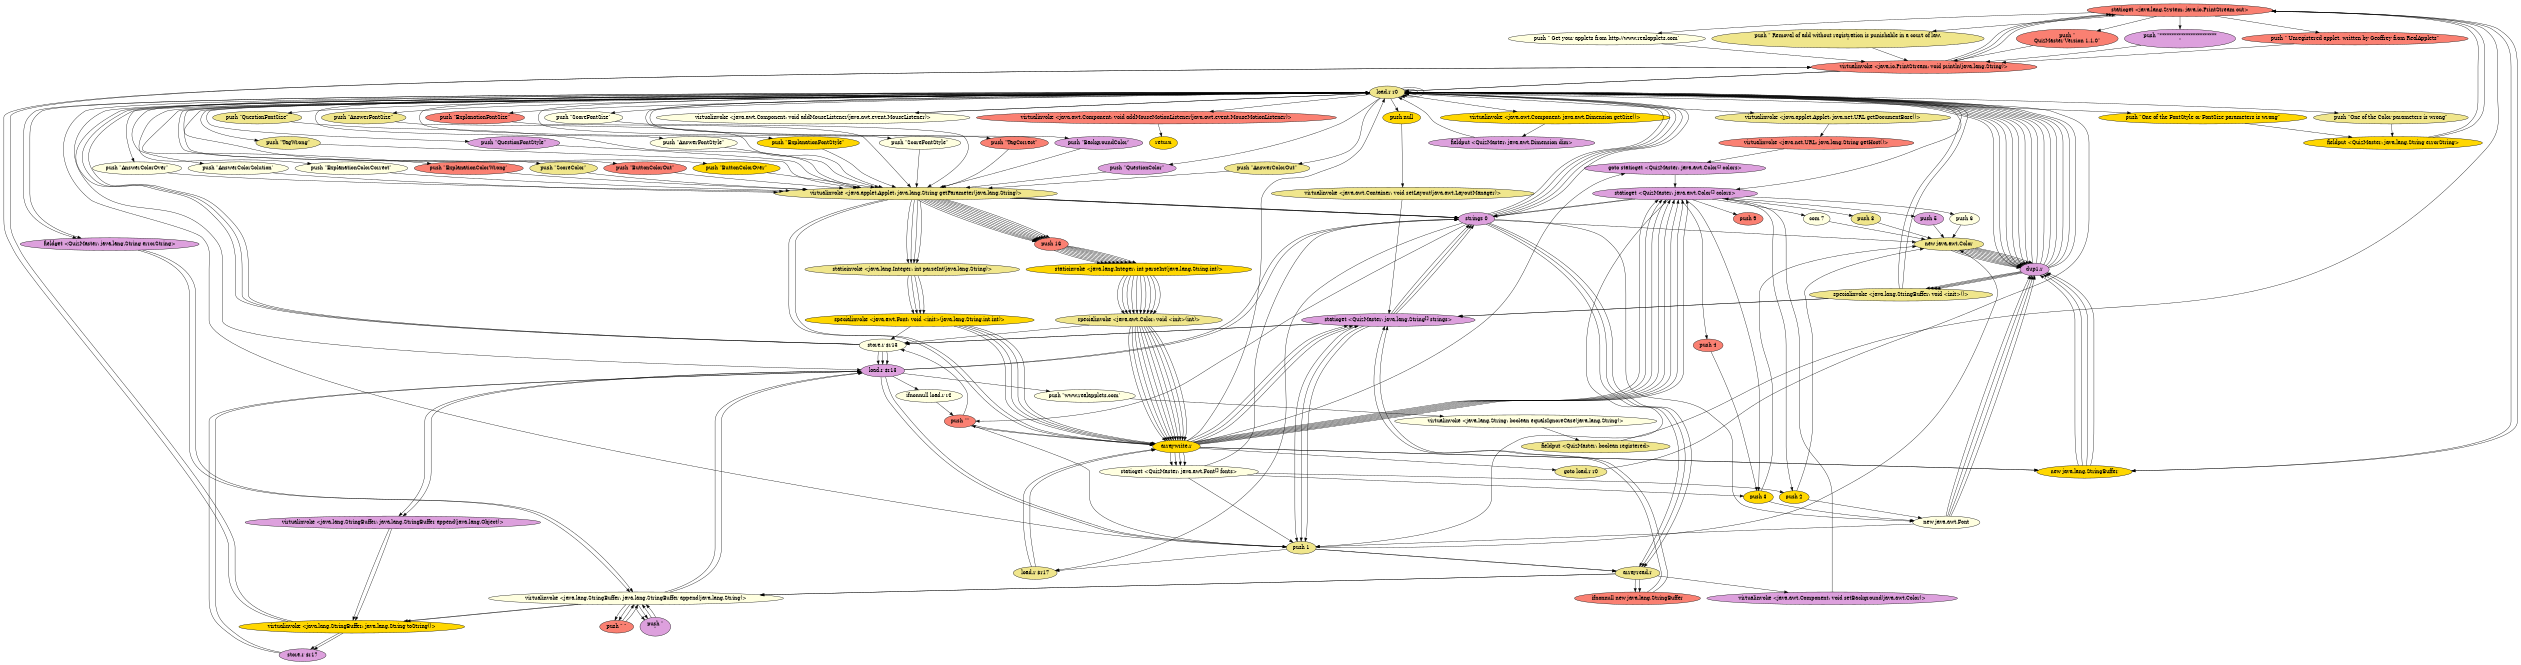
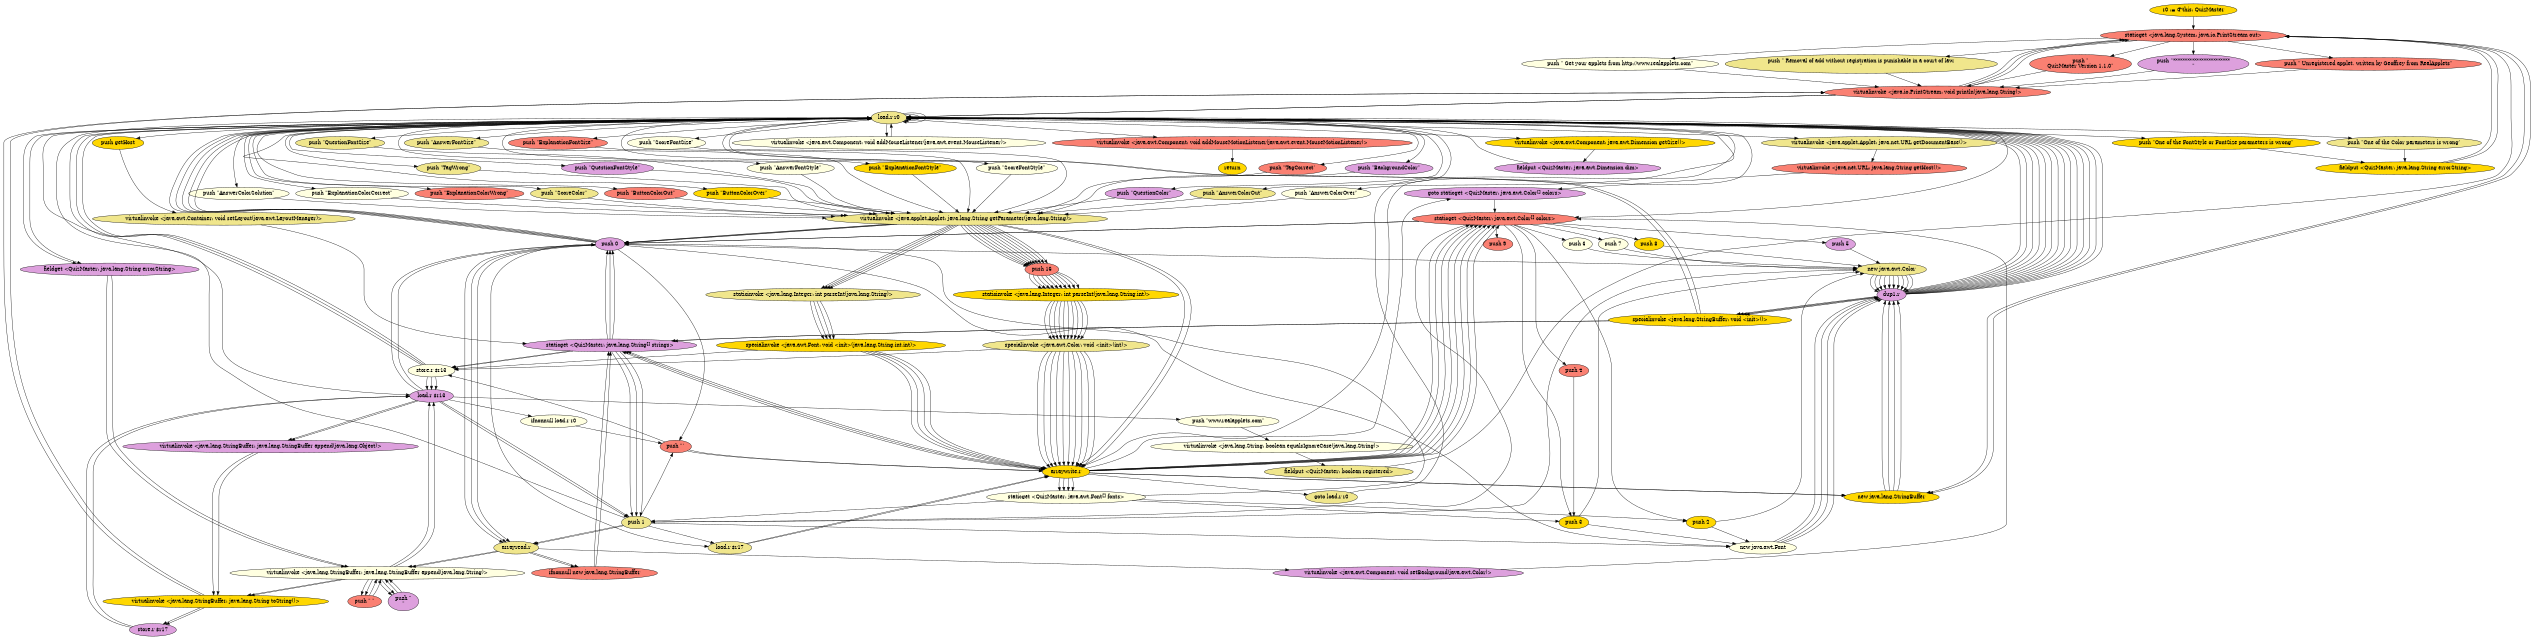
none -> (2193, 10)
(1402, 118) -> (118, 143)
(1675, 194) -> (1495, 219)
(1477, 219) -> (610, 244)
(1817, 219) -> (1613, 244)
(1866, 219) -> (1649, 244)
(1901, 295) -> (1700, 320)
(1617, 535) -> (1189, 535)
